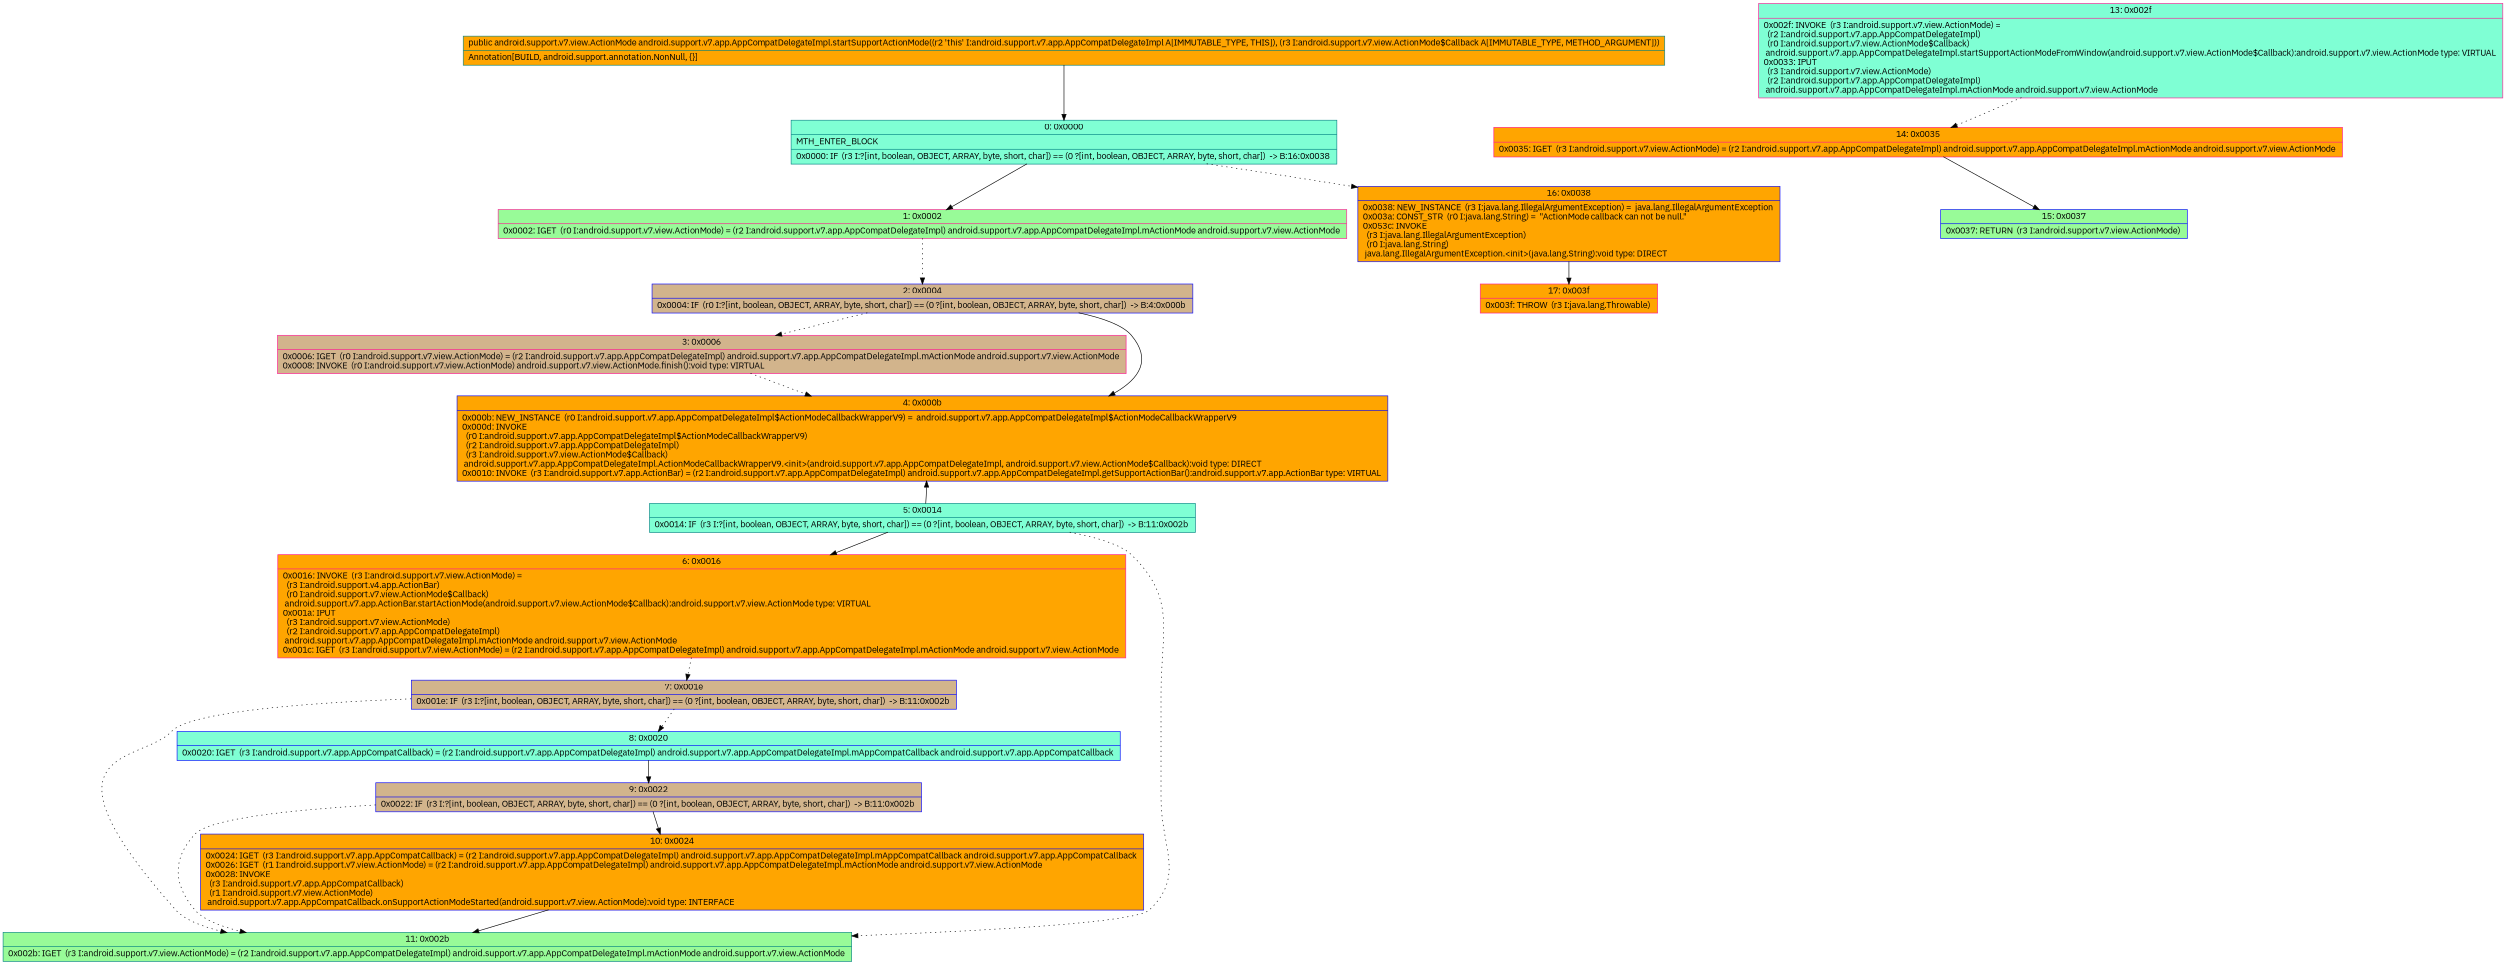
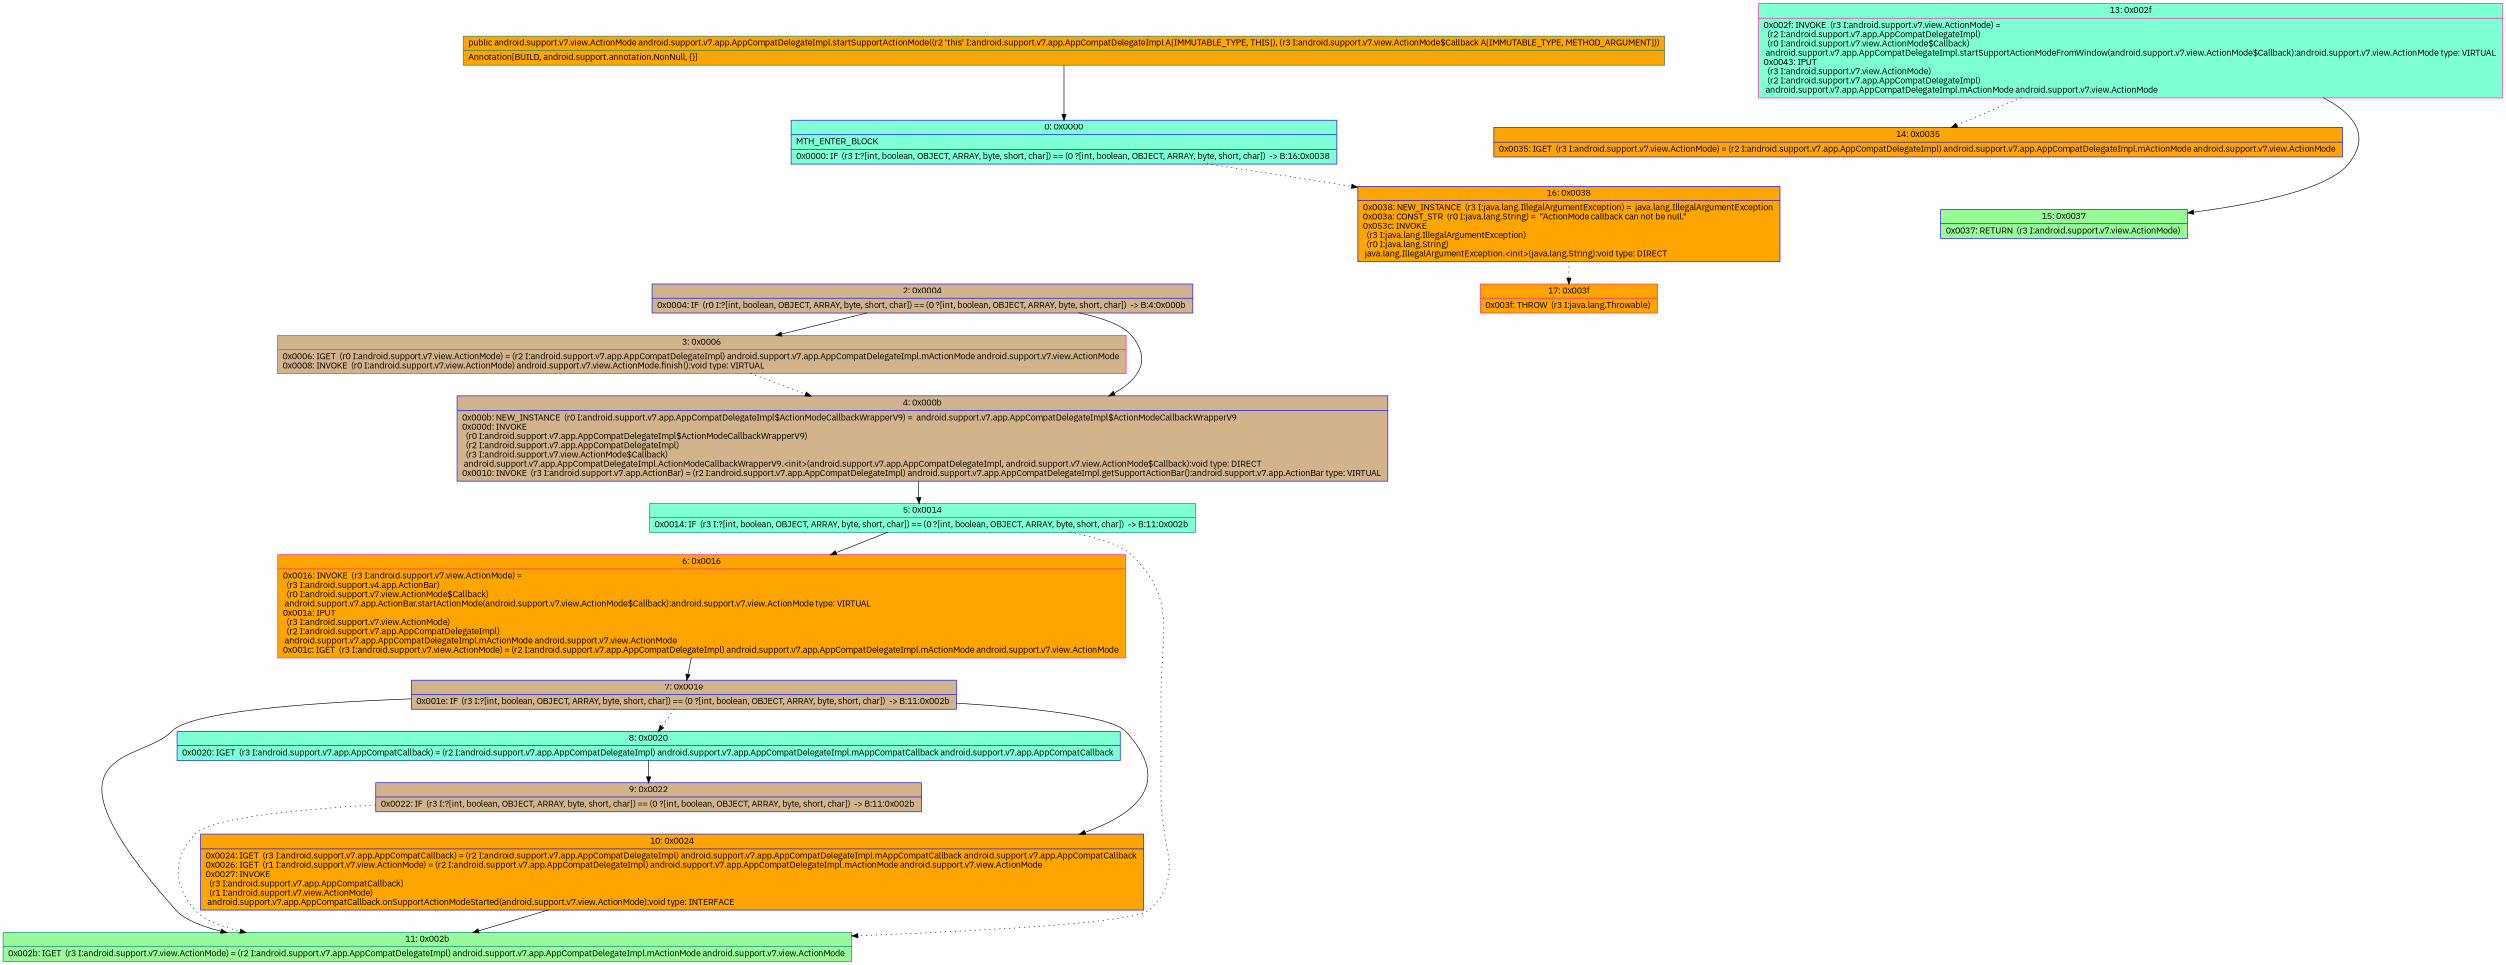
(1792, 62) -> (1792, 62)
(1064, 142) -> (1064, 142)
(1918, 142) -> (1918, 142)
(1989, 182) -> (2315, 185)
(922, 224) -> none
(1569, 270) -> (1569, 270)
(824, 323) -> (824, 323)
(922, 439) -> (922, 439)
(926, 495) -> (918, 489)
(690, 666) -> (690, 666)
(153, 744) -> (153, 744)
(656, 820) -> (1111, 724)
(240, 875) -> (240, 875)
